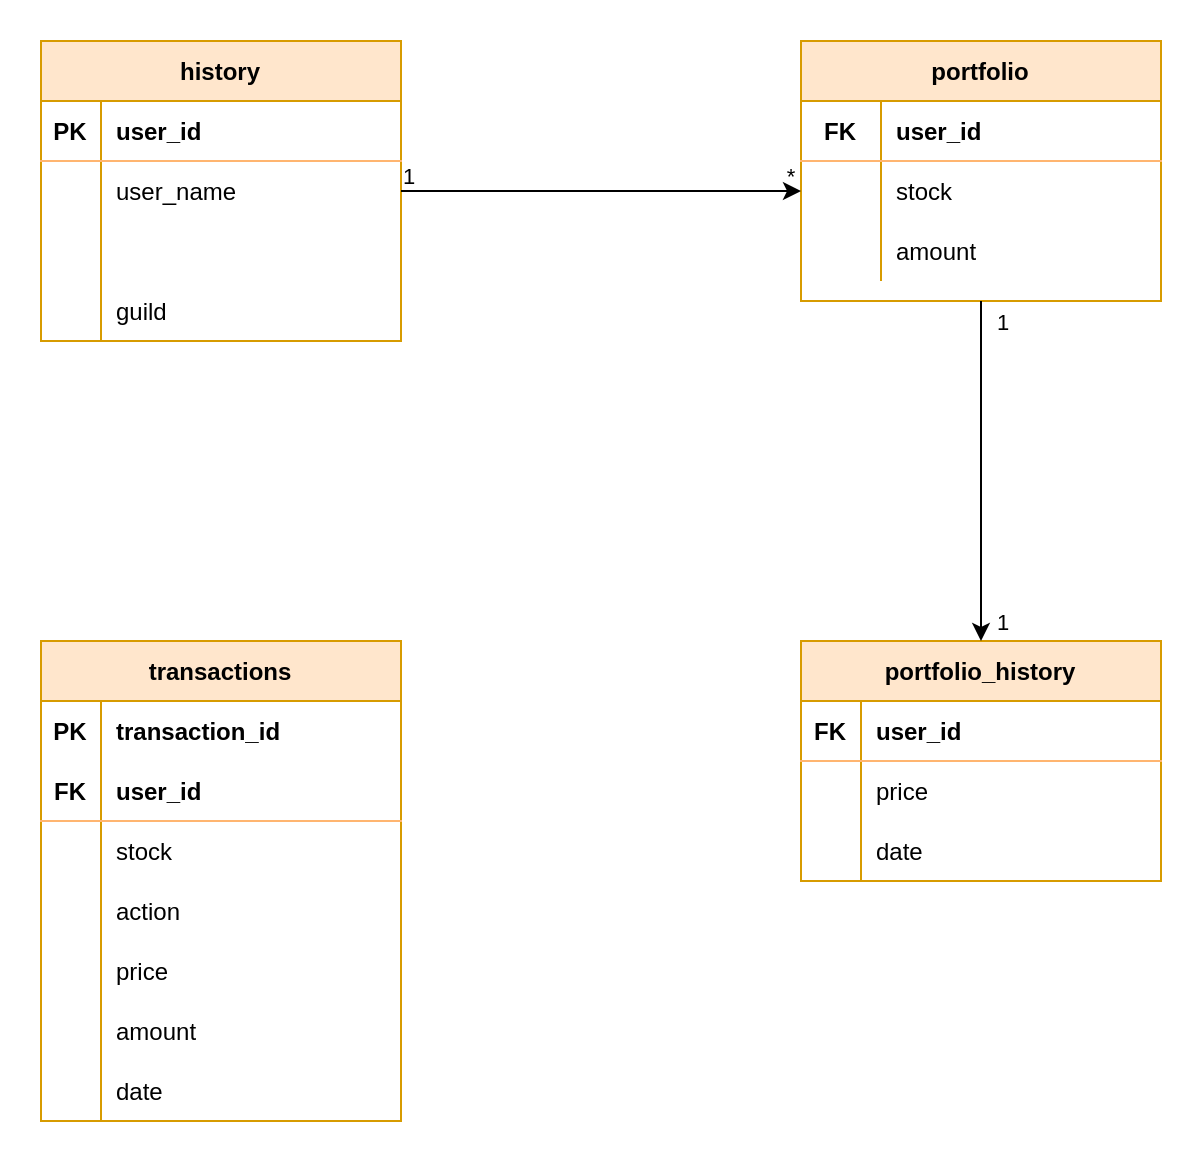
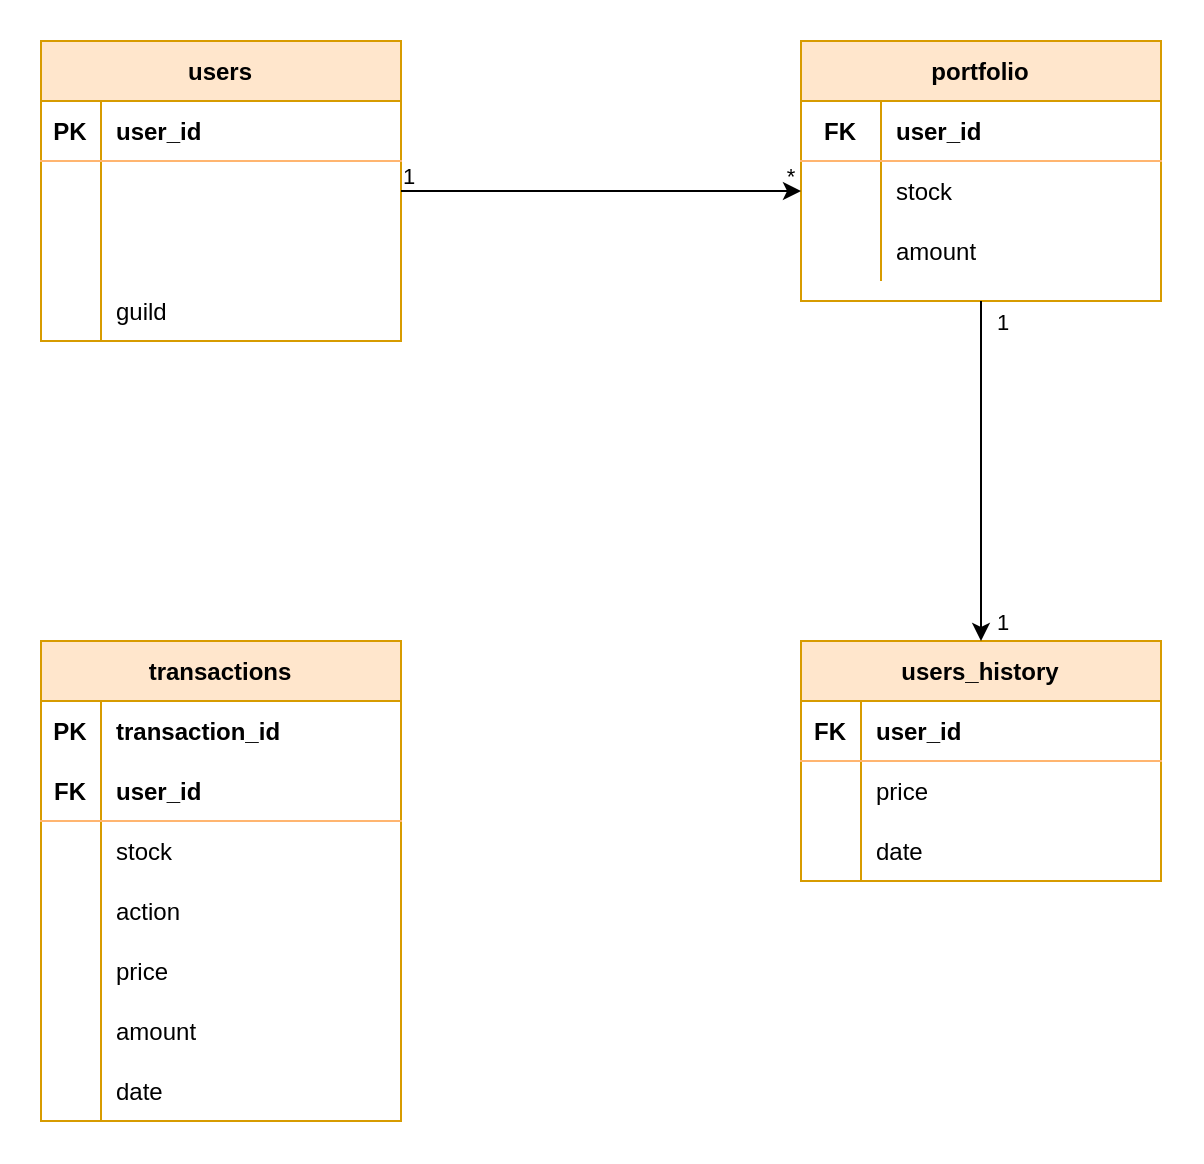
(220, 72) -> (220, 72)
(251, 191) -> none
(980, 672) -> (980, 672)
